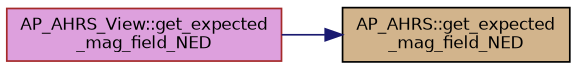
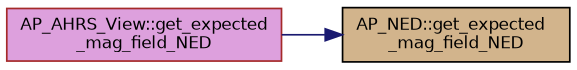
(456, 35) -> (456, 35)
